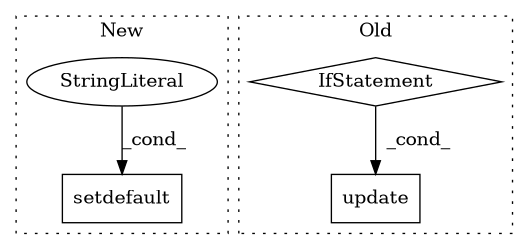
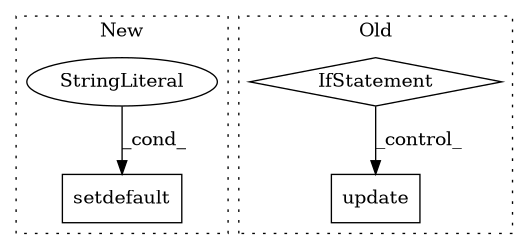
(419, 140) -> (419, 140)
